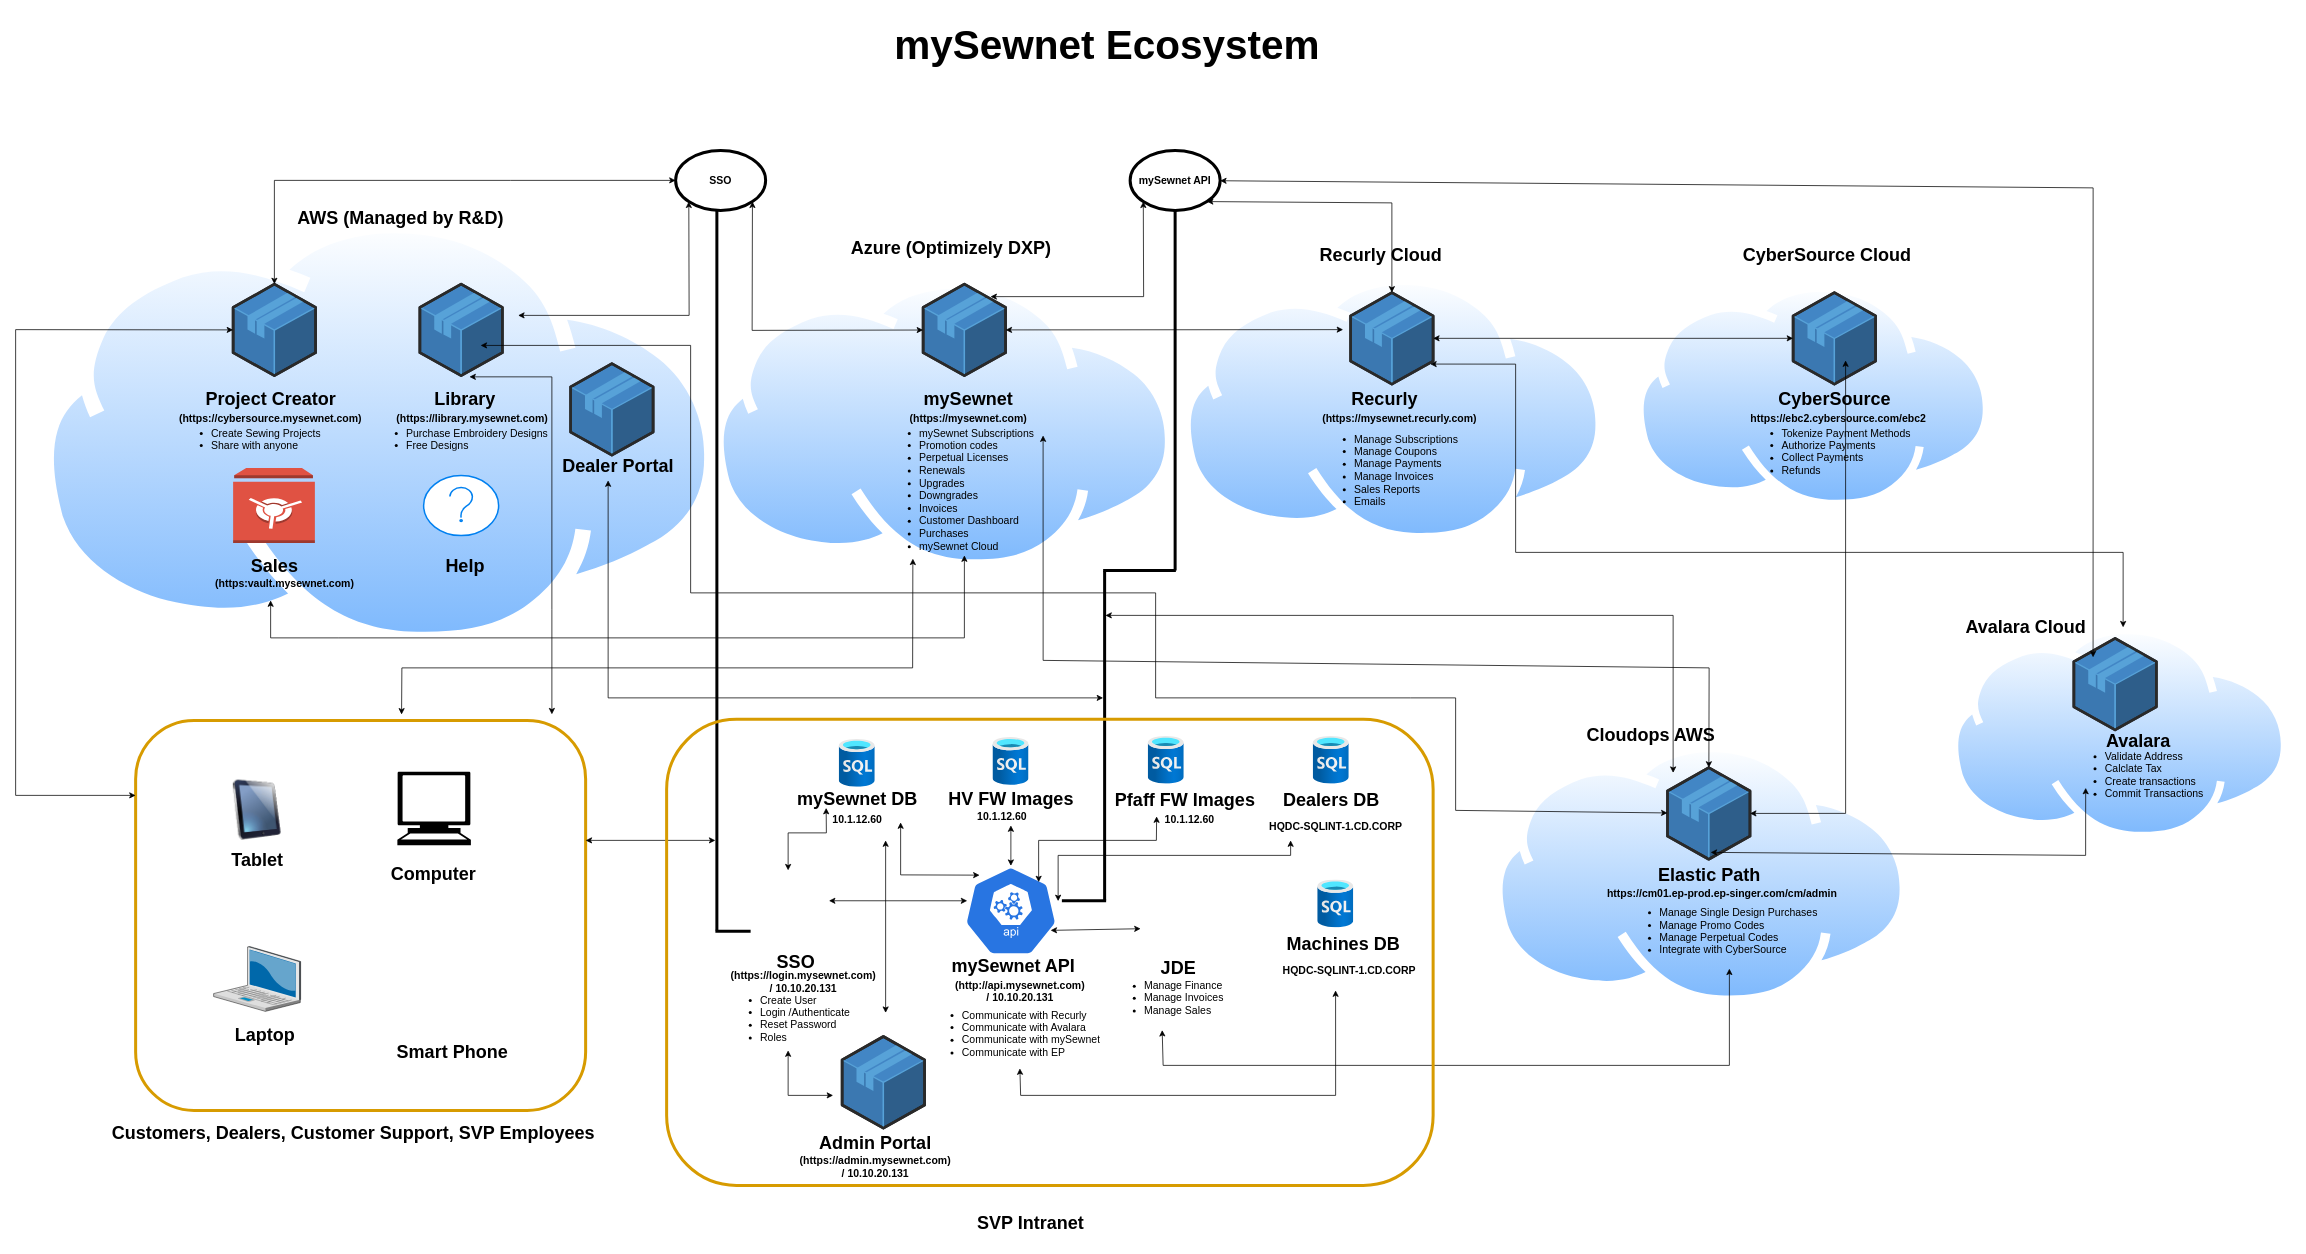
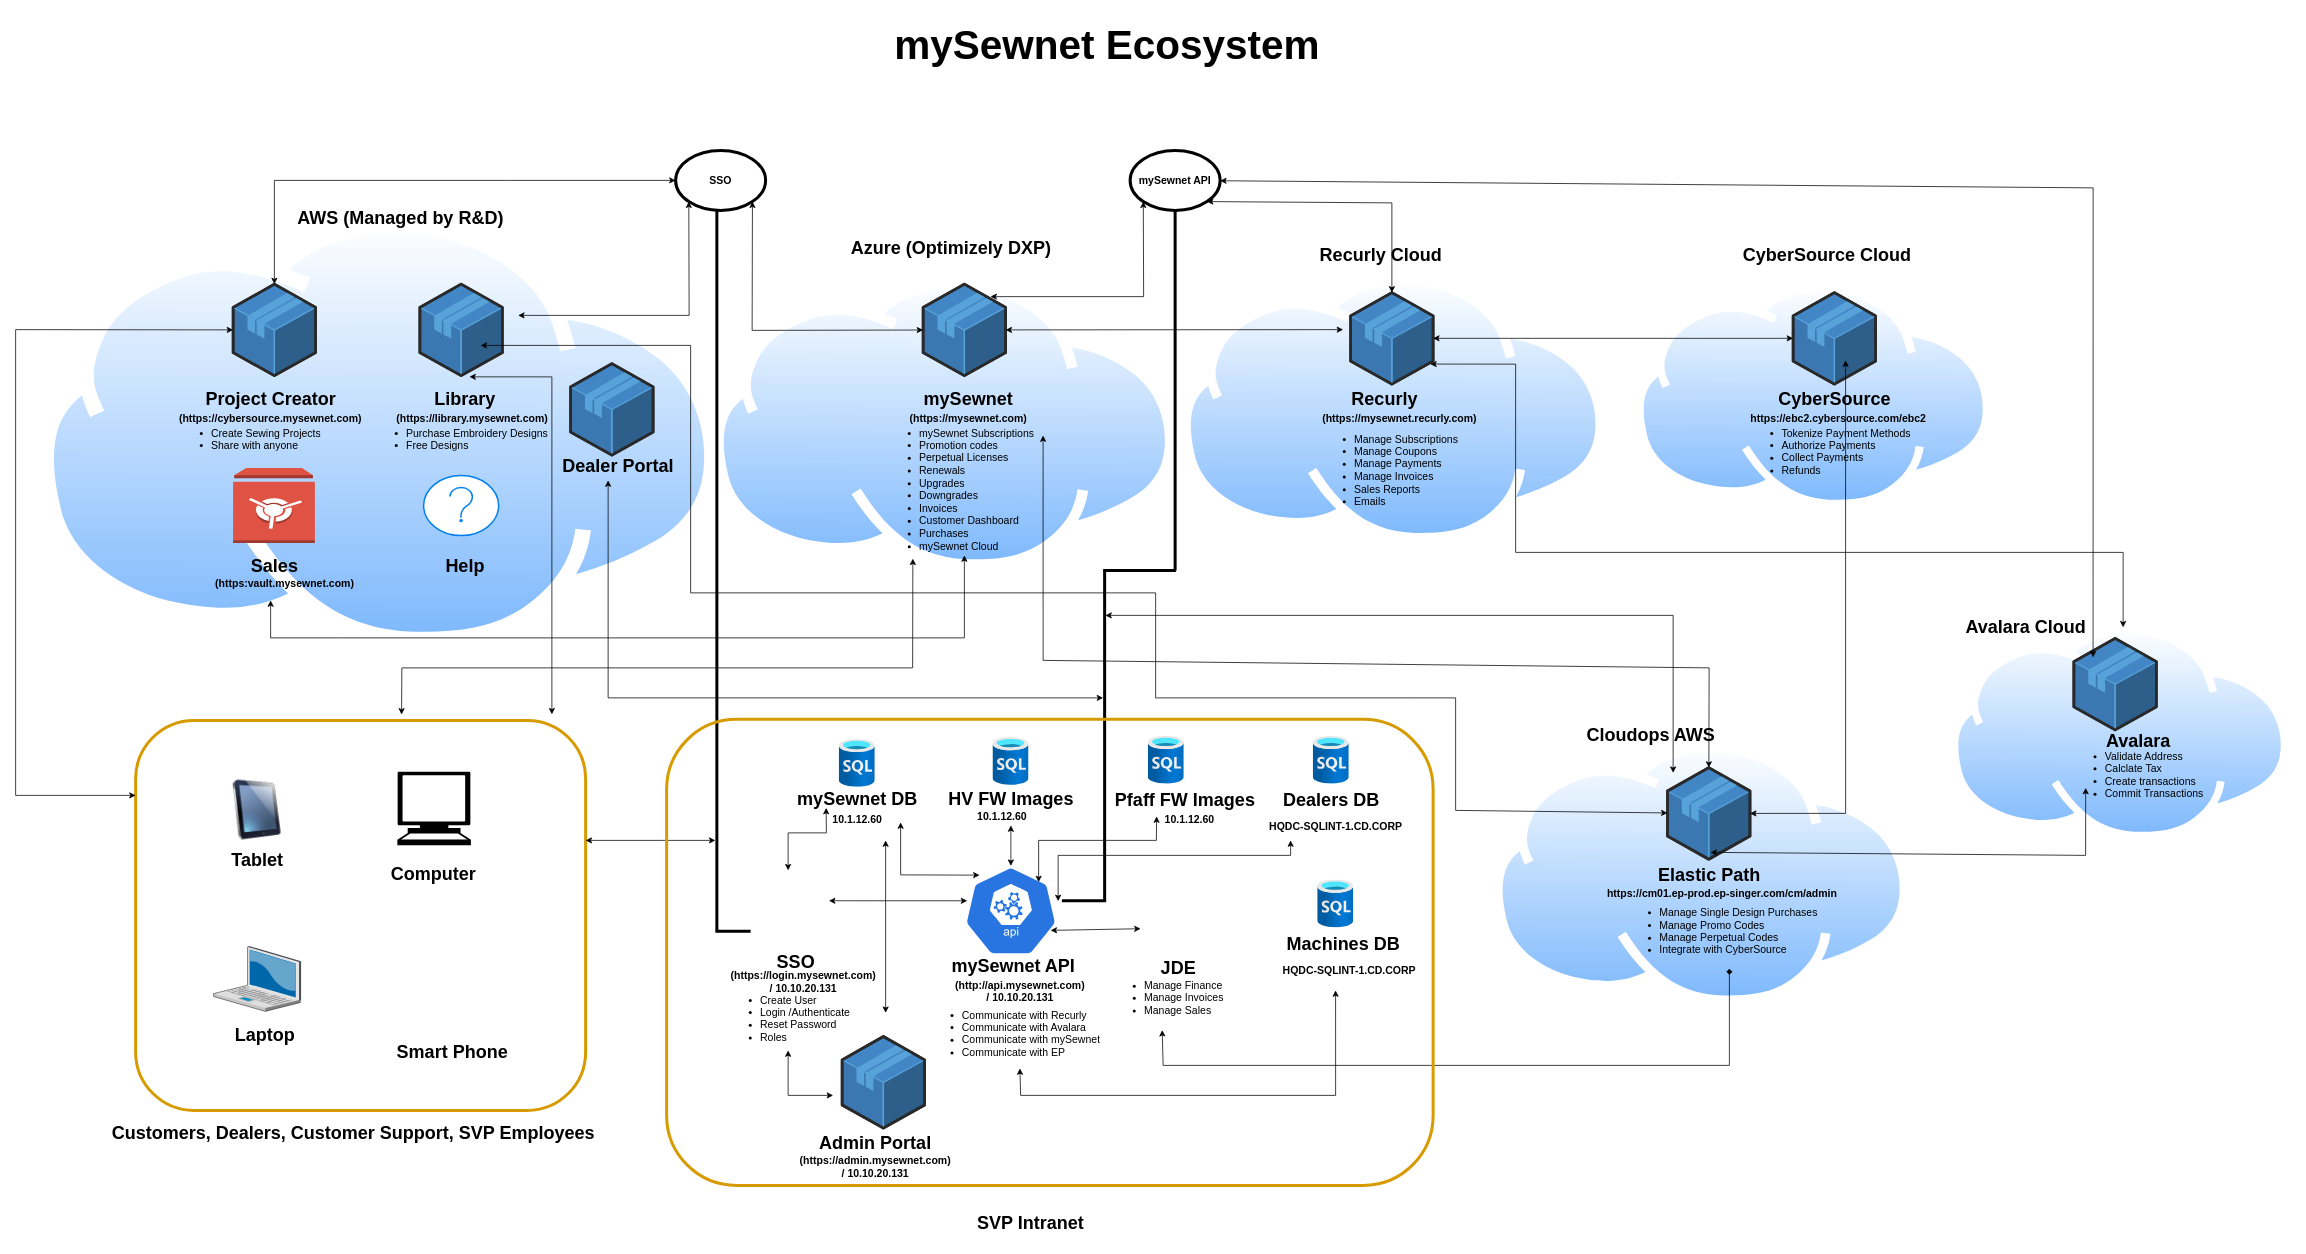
(1729, 975) -> (1729, 975)
